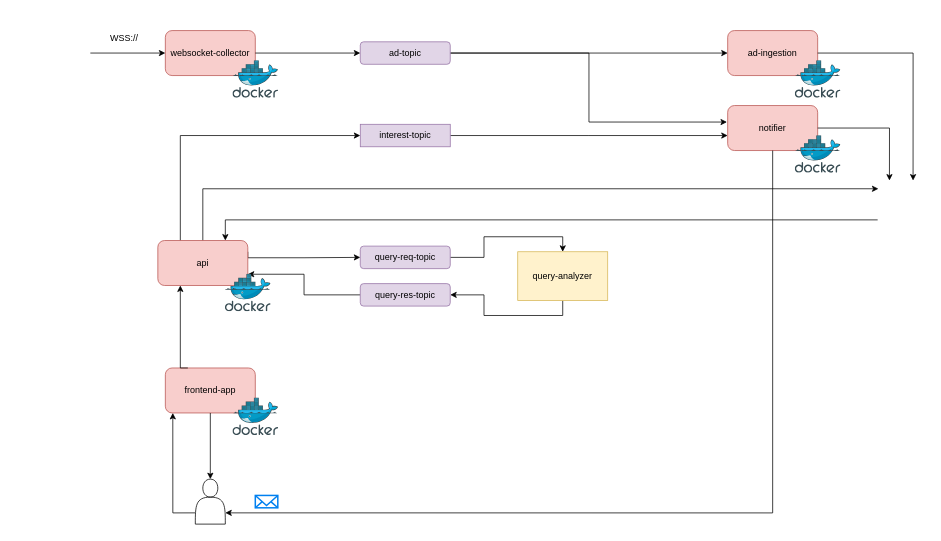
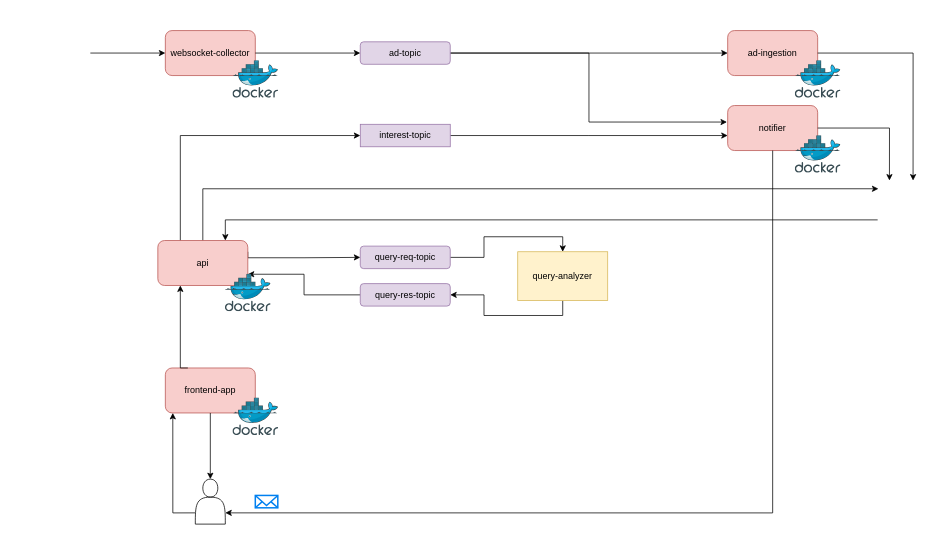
(124, 38) -> none
